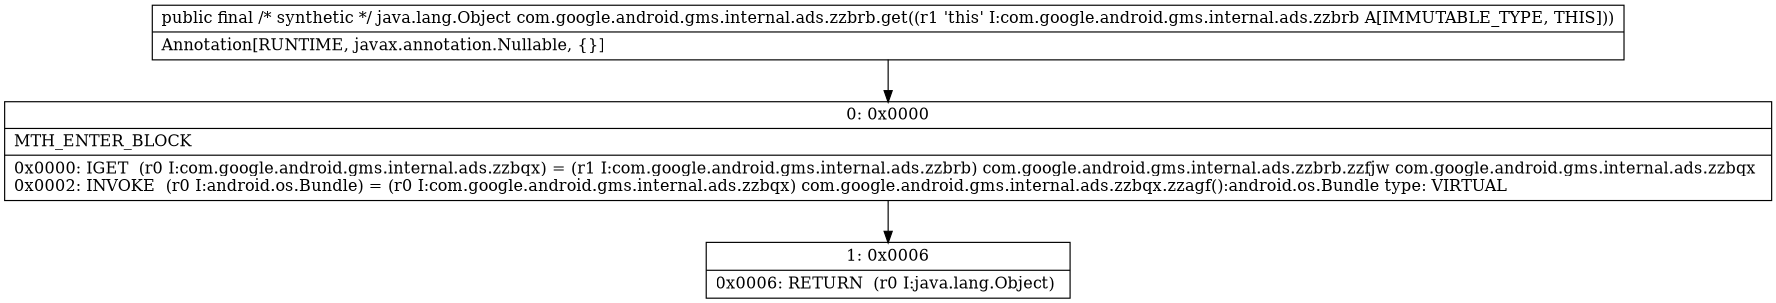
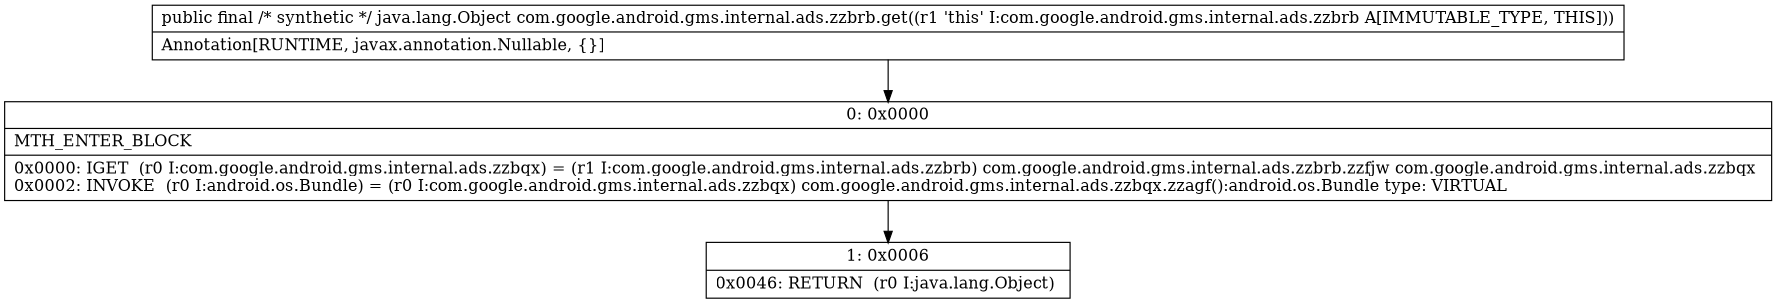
(888, 284) -> (888, 284)
